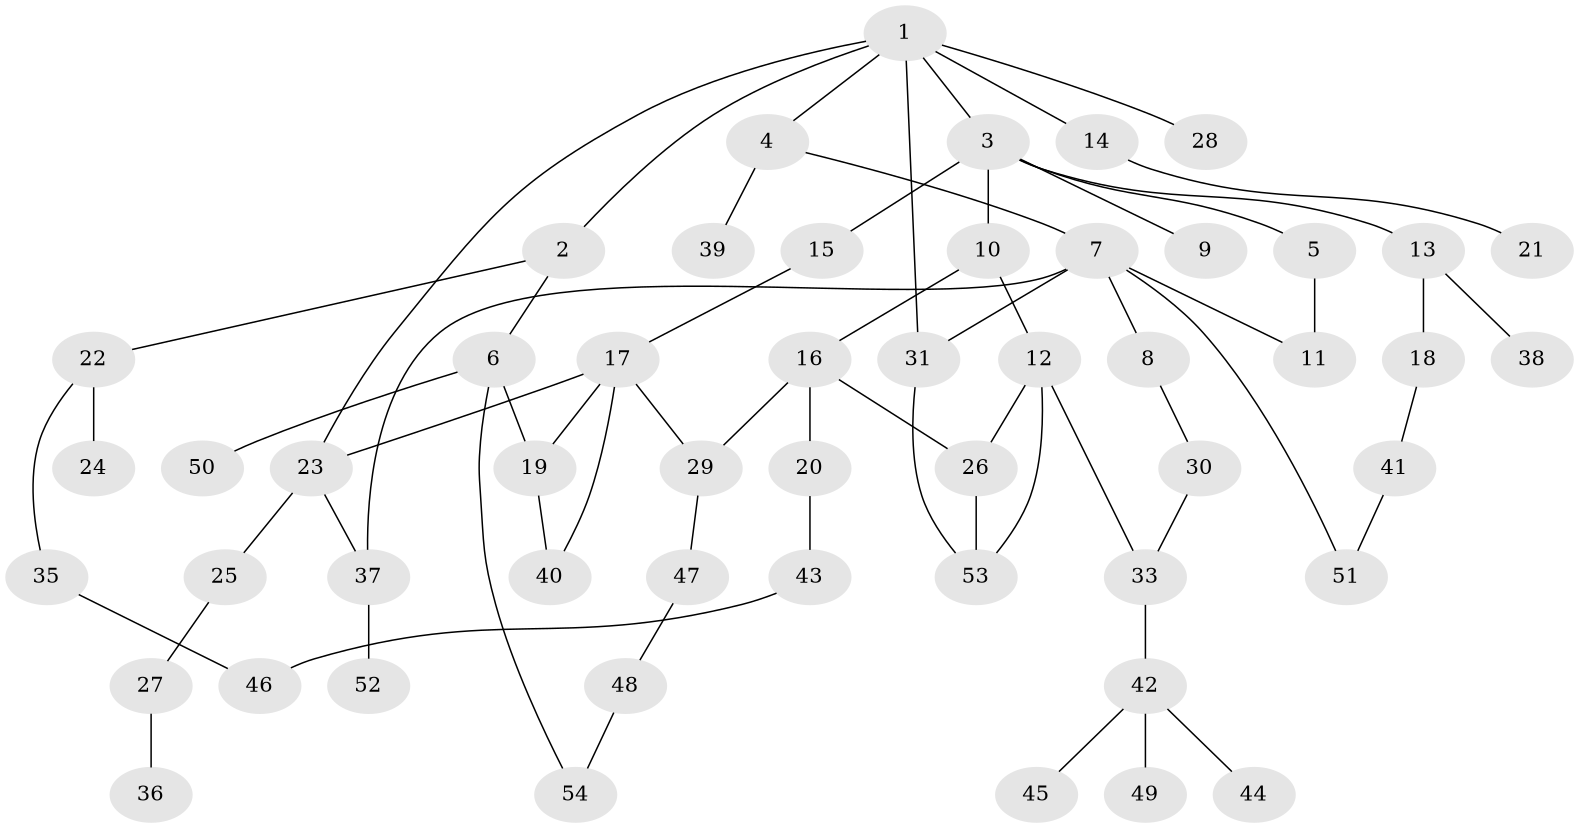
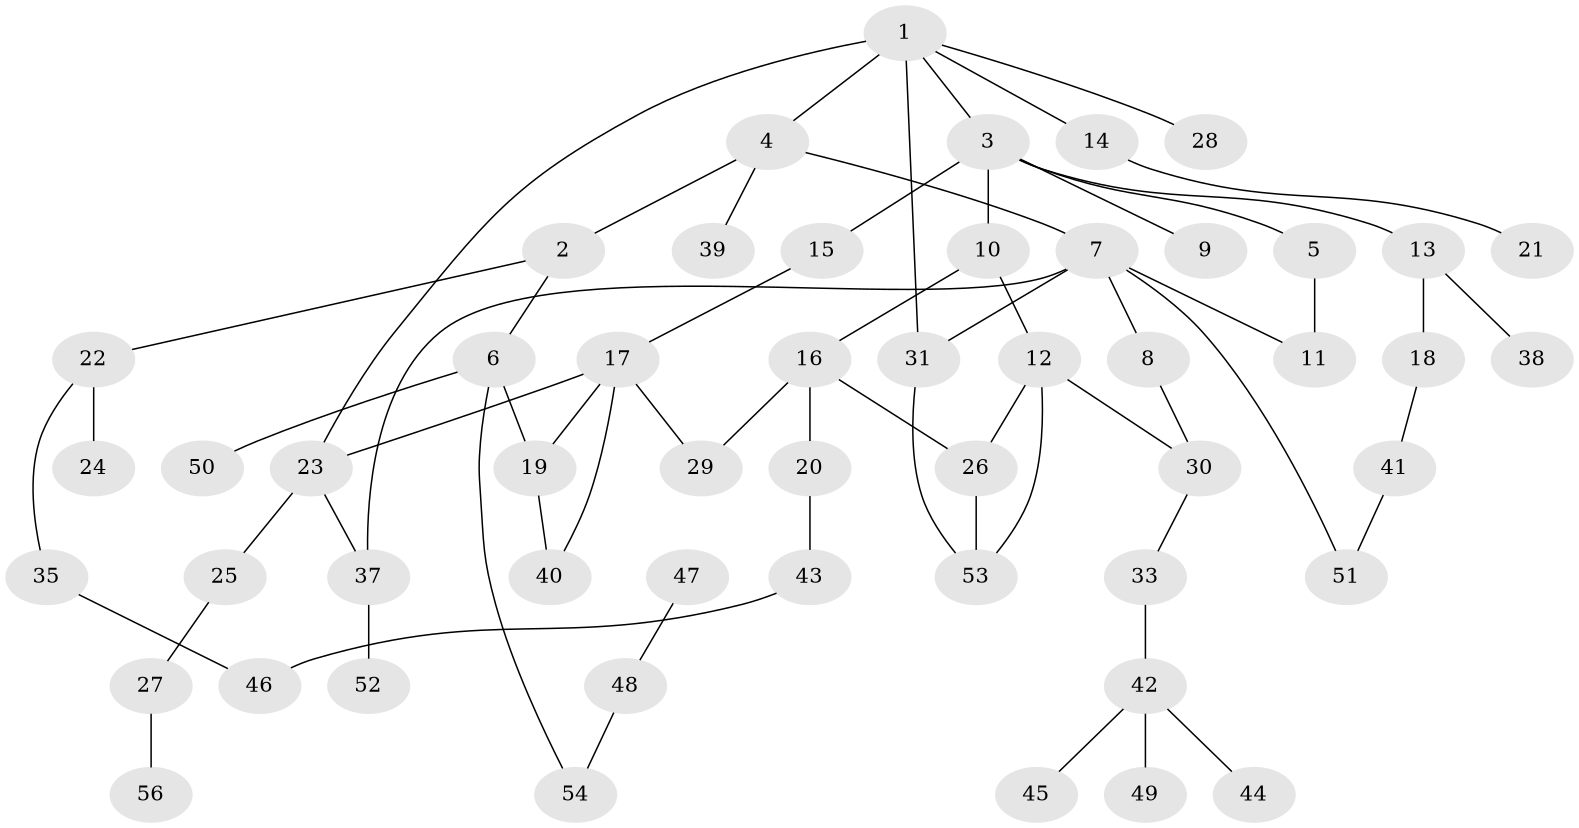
(713, 115) -> (665, 197)
(1092, 468) -> (1120, 414)
(694, 523) -> none
(151, 795) -> (151, 795)
